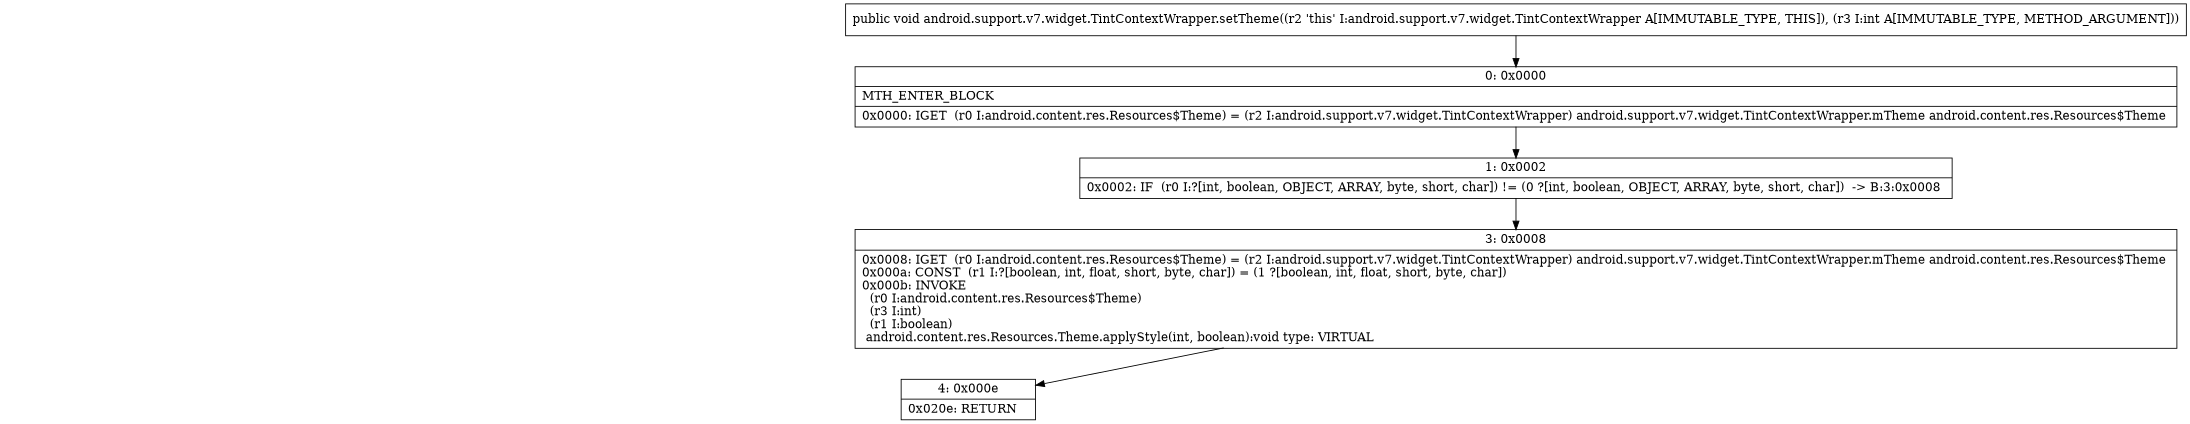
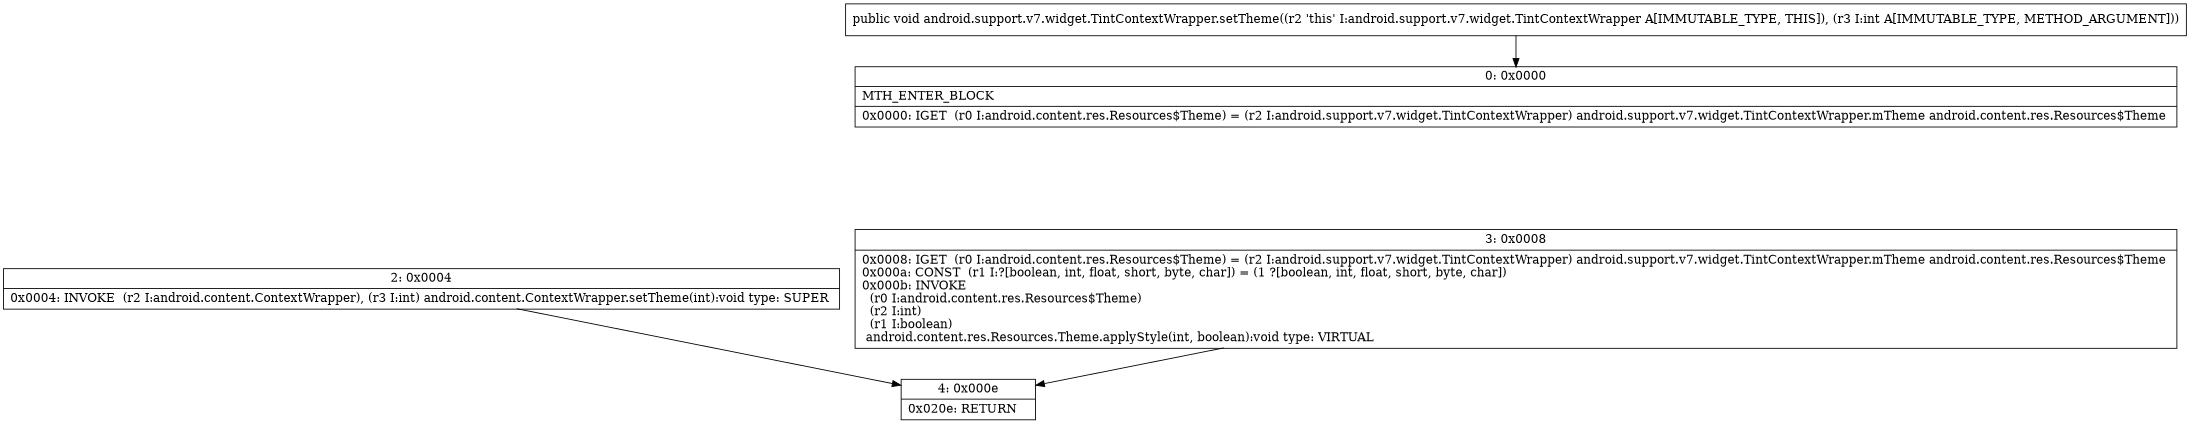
(1516, 178) -> none
none -> (422, 289)
(892, 312) -> (892, 312)
